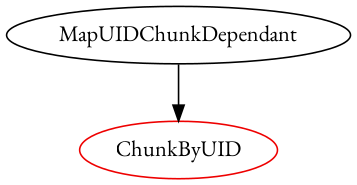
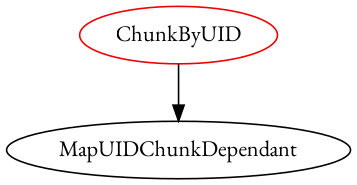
(179, 85) -> (179, 85)
